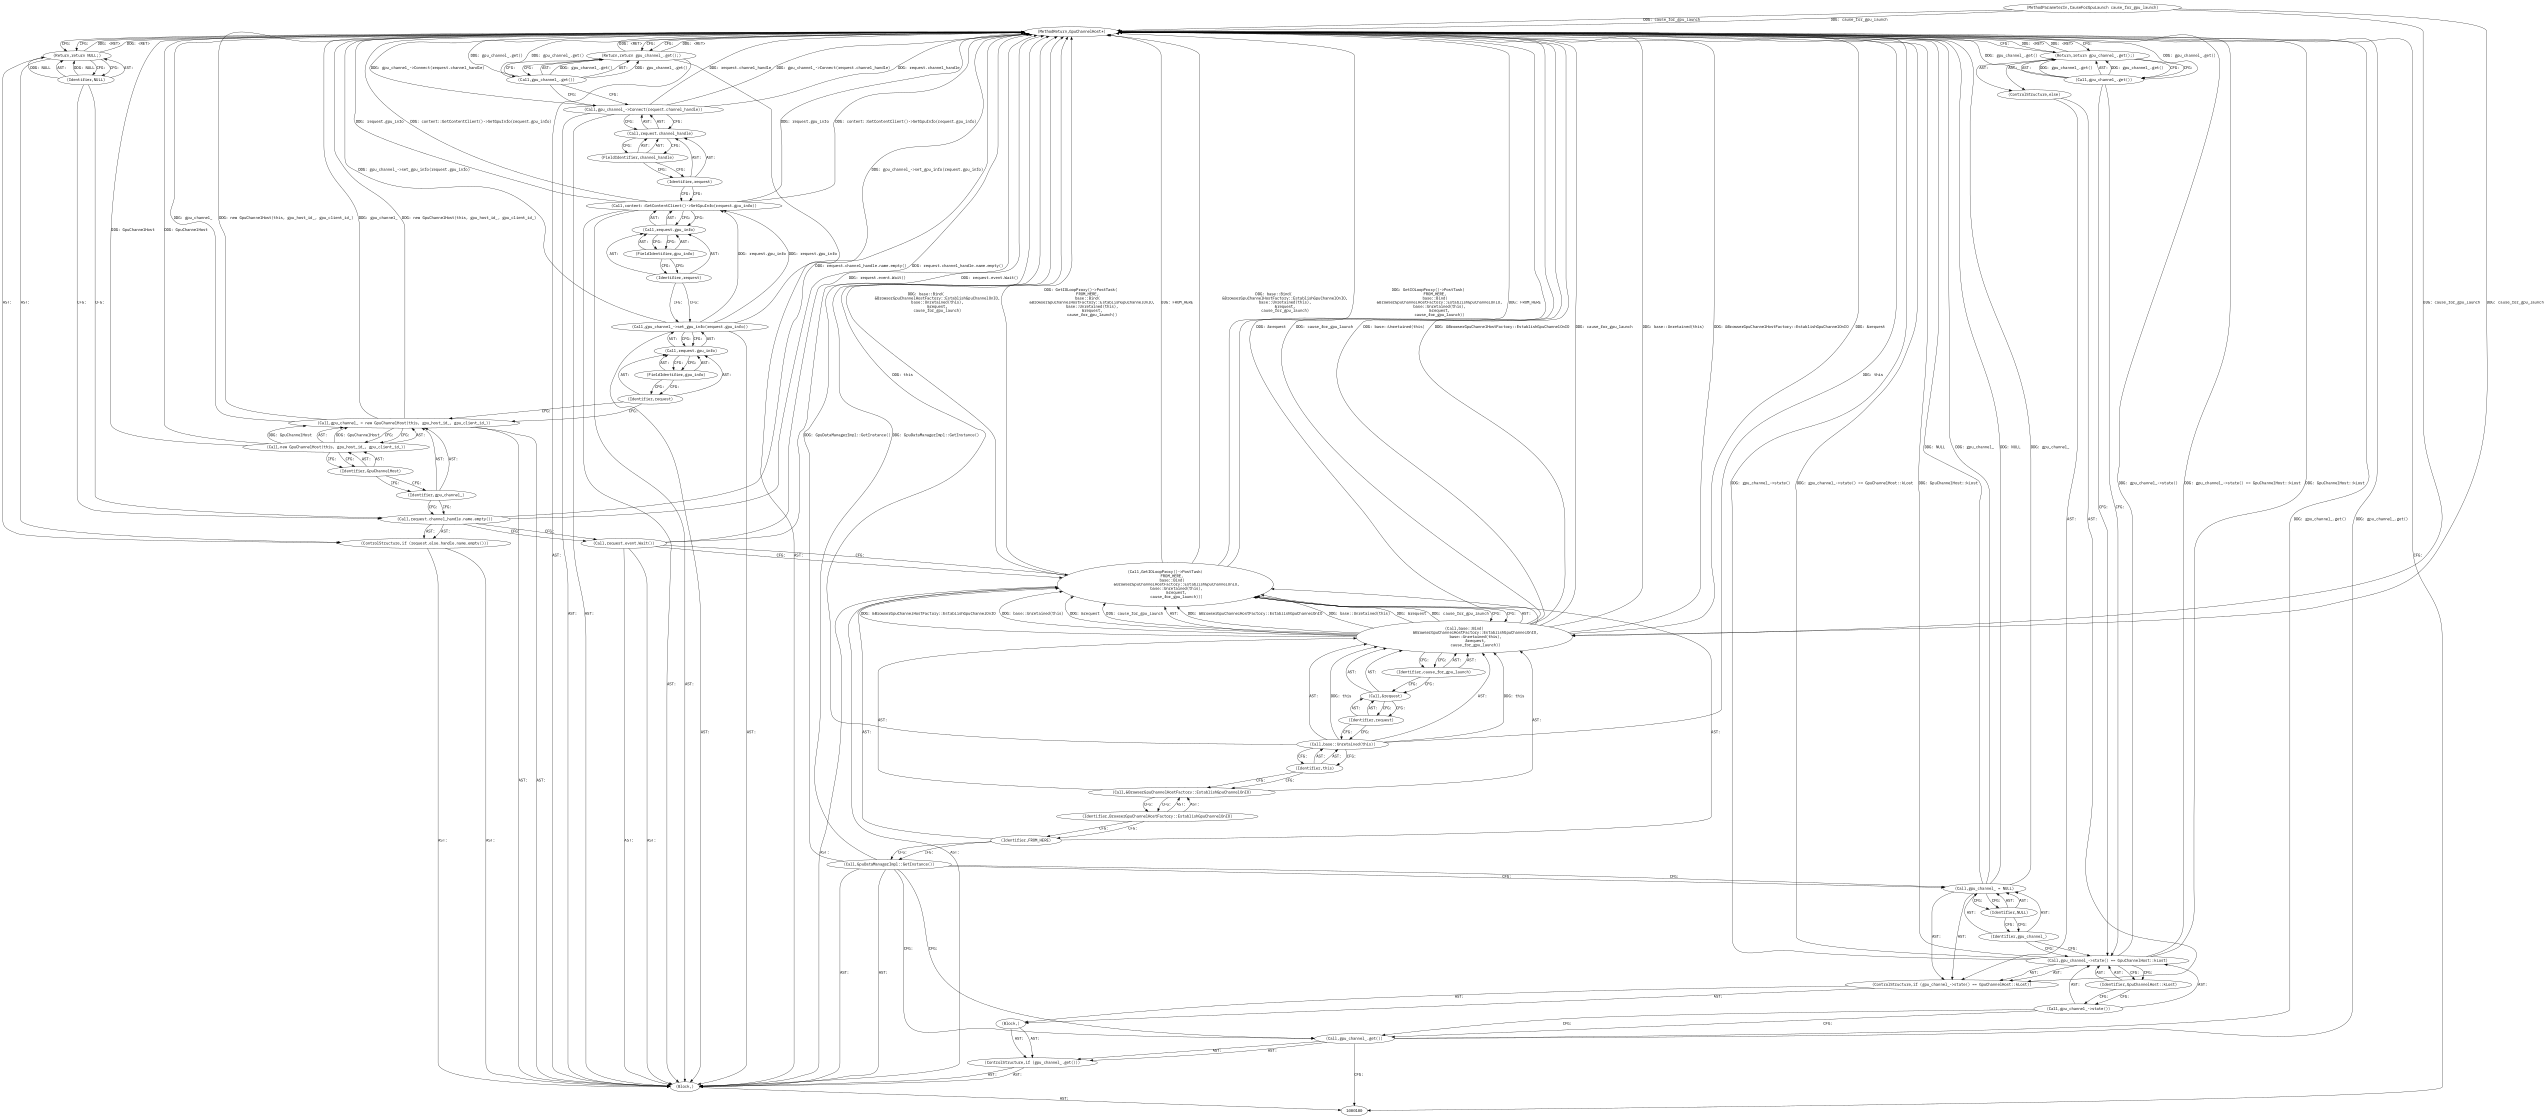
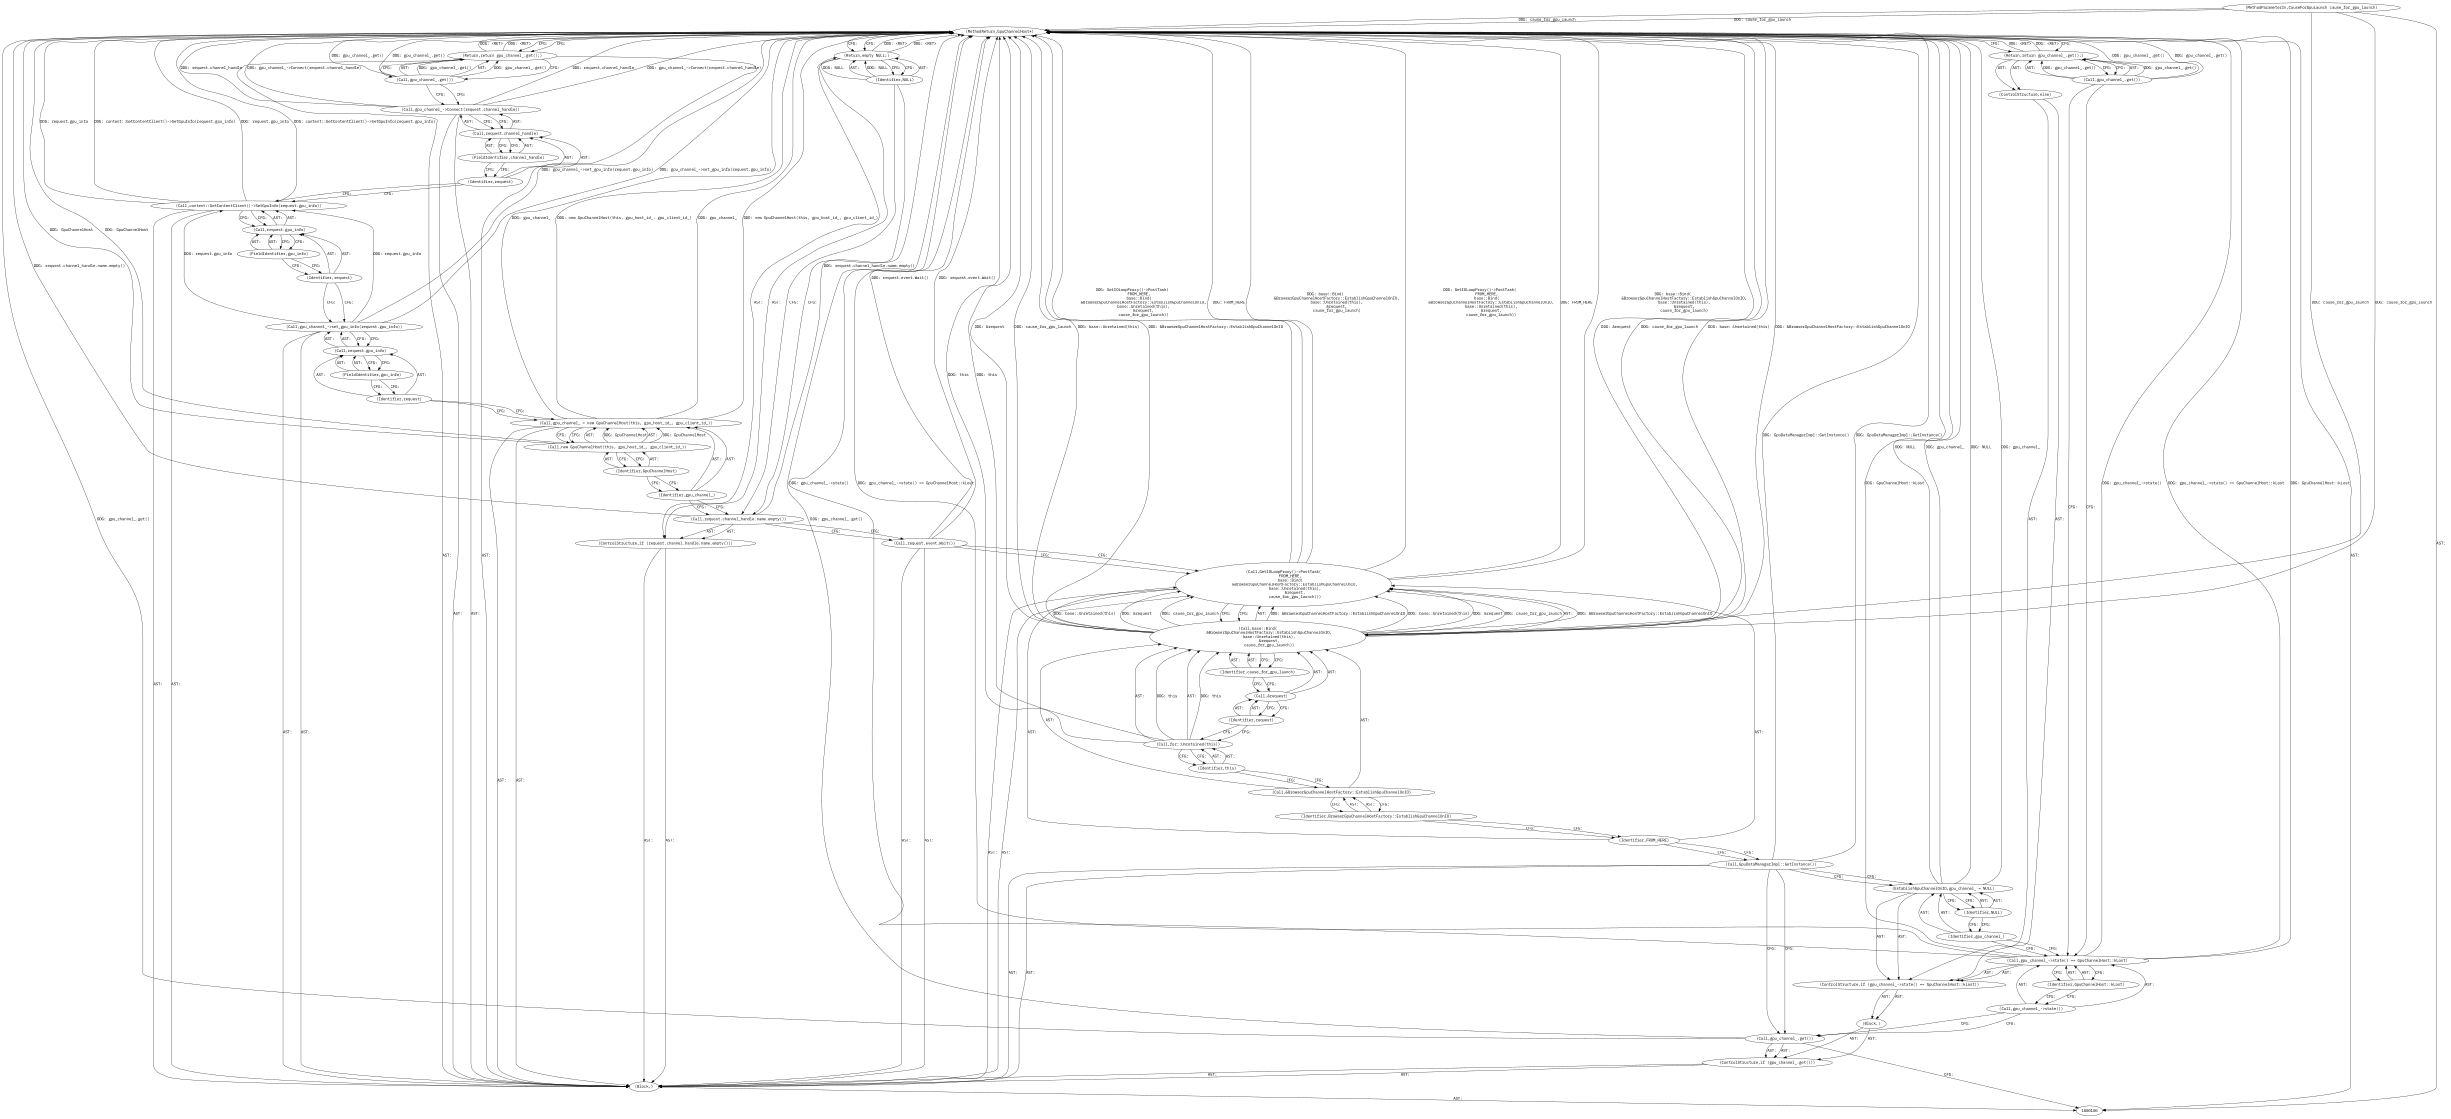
(77, 56) -> (867, 56)
(425, 543) -> (666, 543)
(2419, 555) -> (2356, 555)
none -> (2436, 683)
(1343, 744) -> (1188, 744)
(1984, 889) -> (1943, 889)
